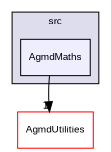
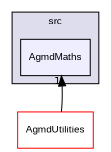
(49, 90) -> (62, 99)
